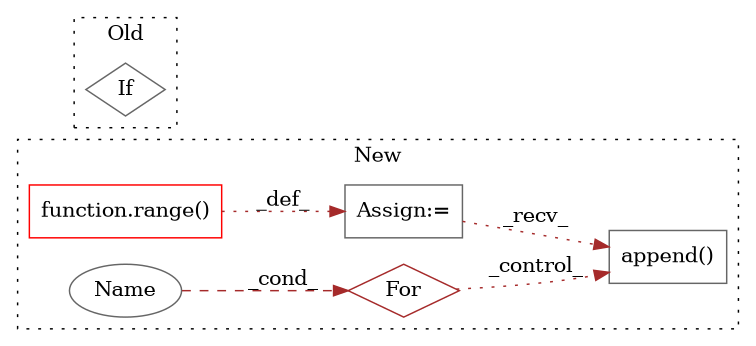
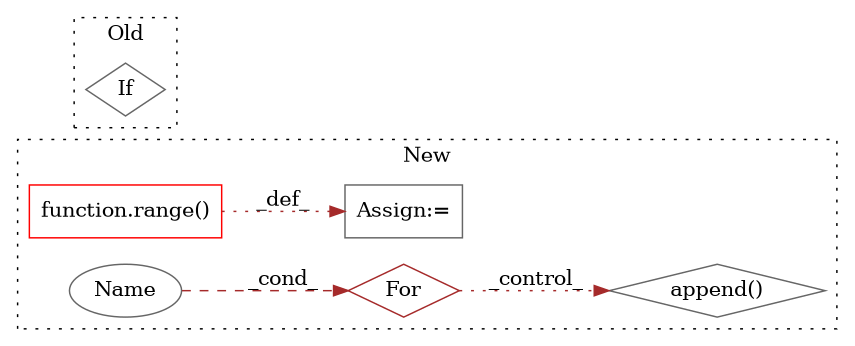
(528, 233) -> none
(668, 257) -> (717, 291)
